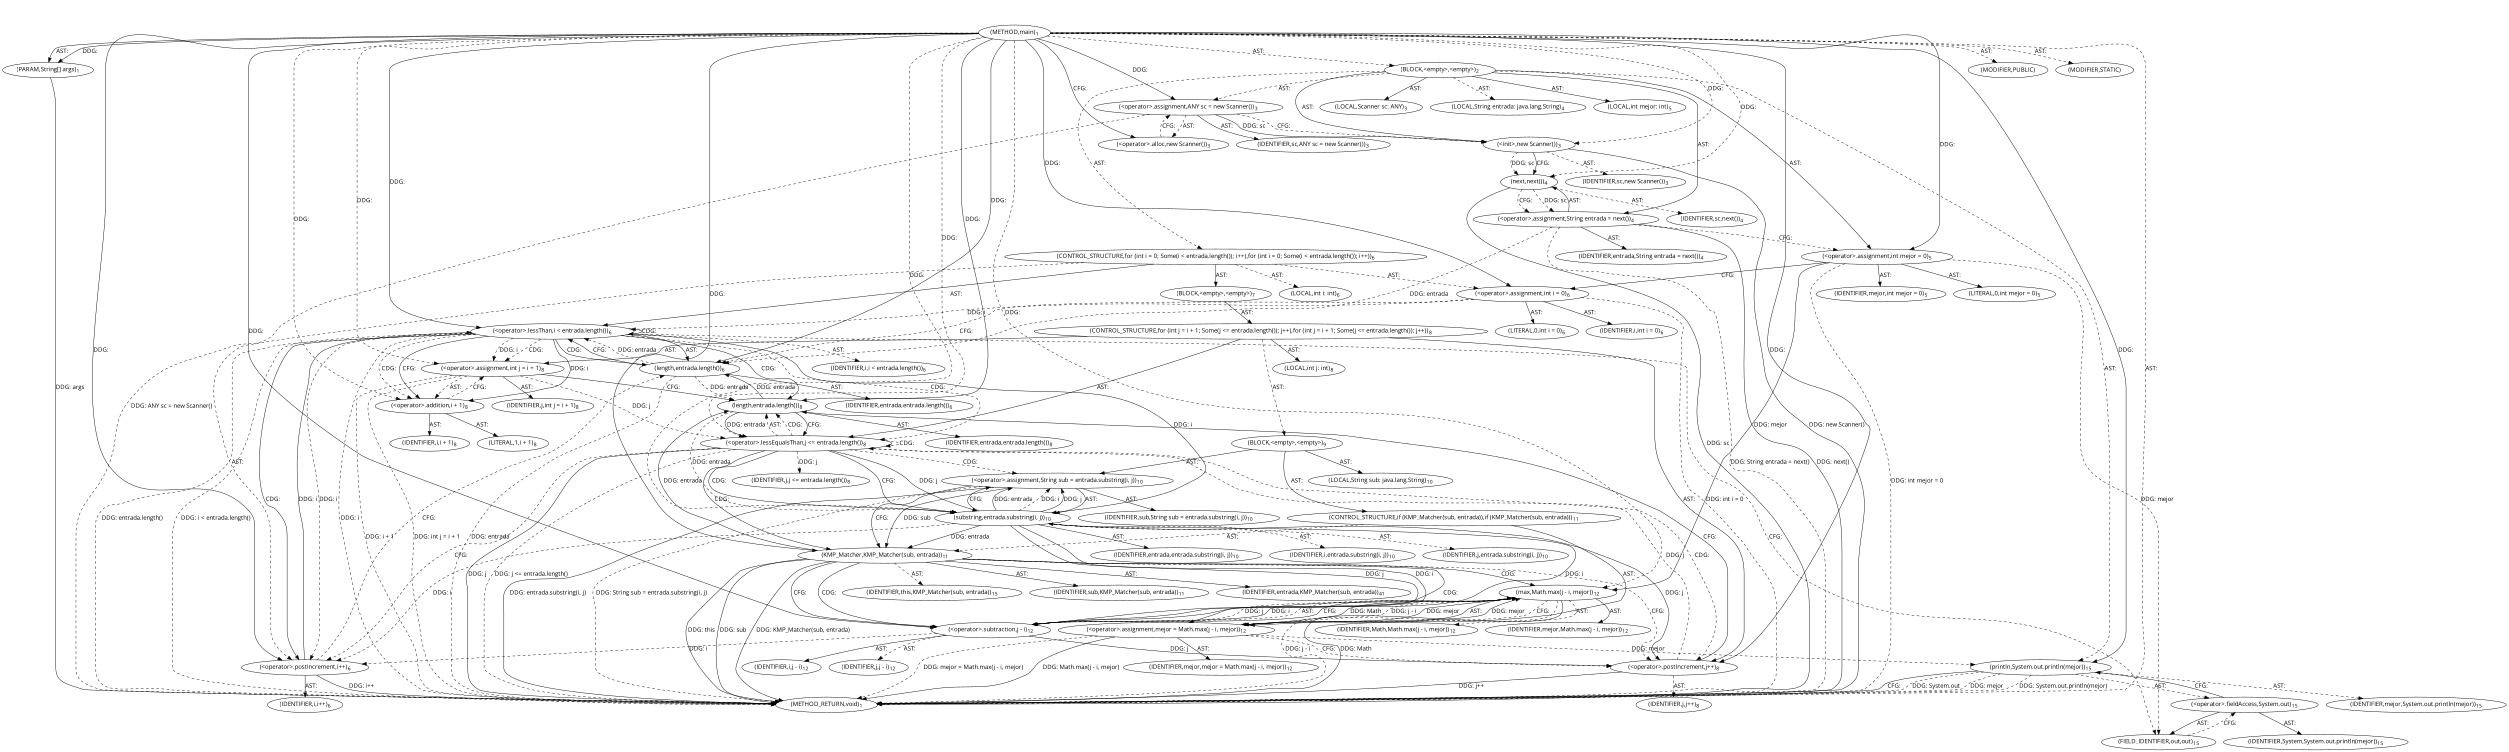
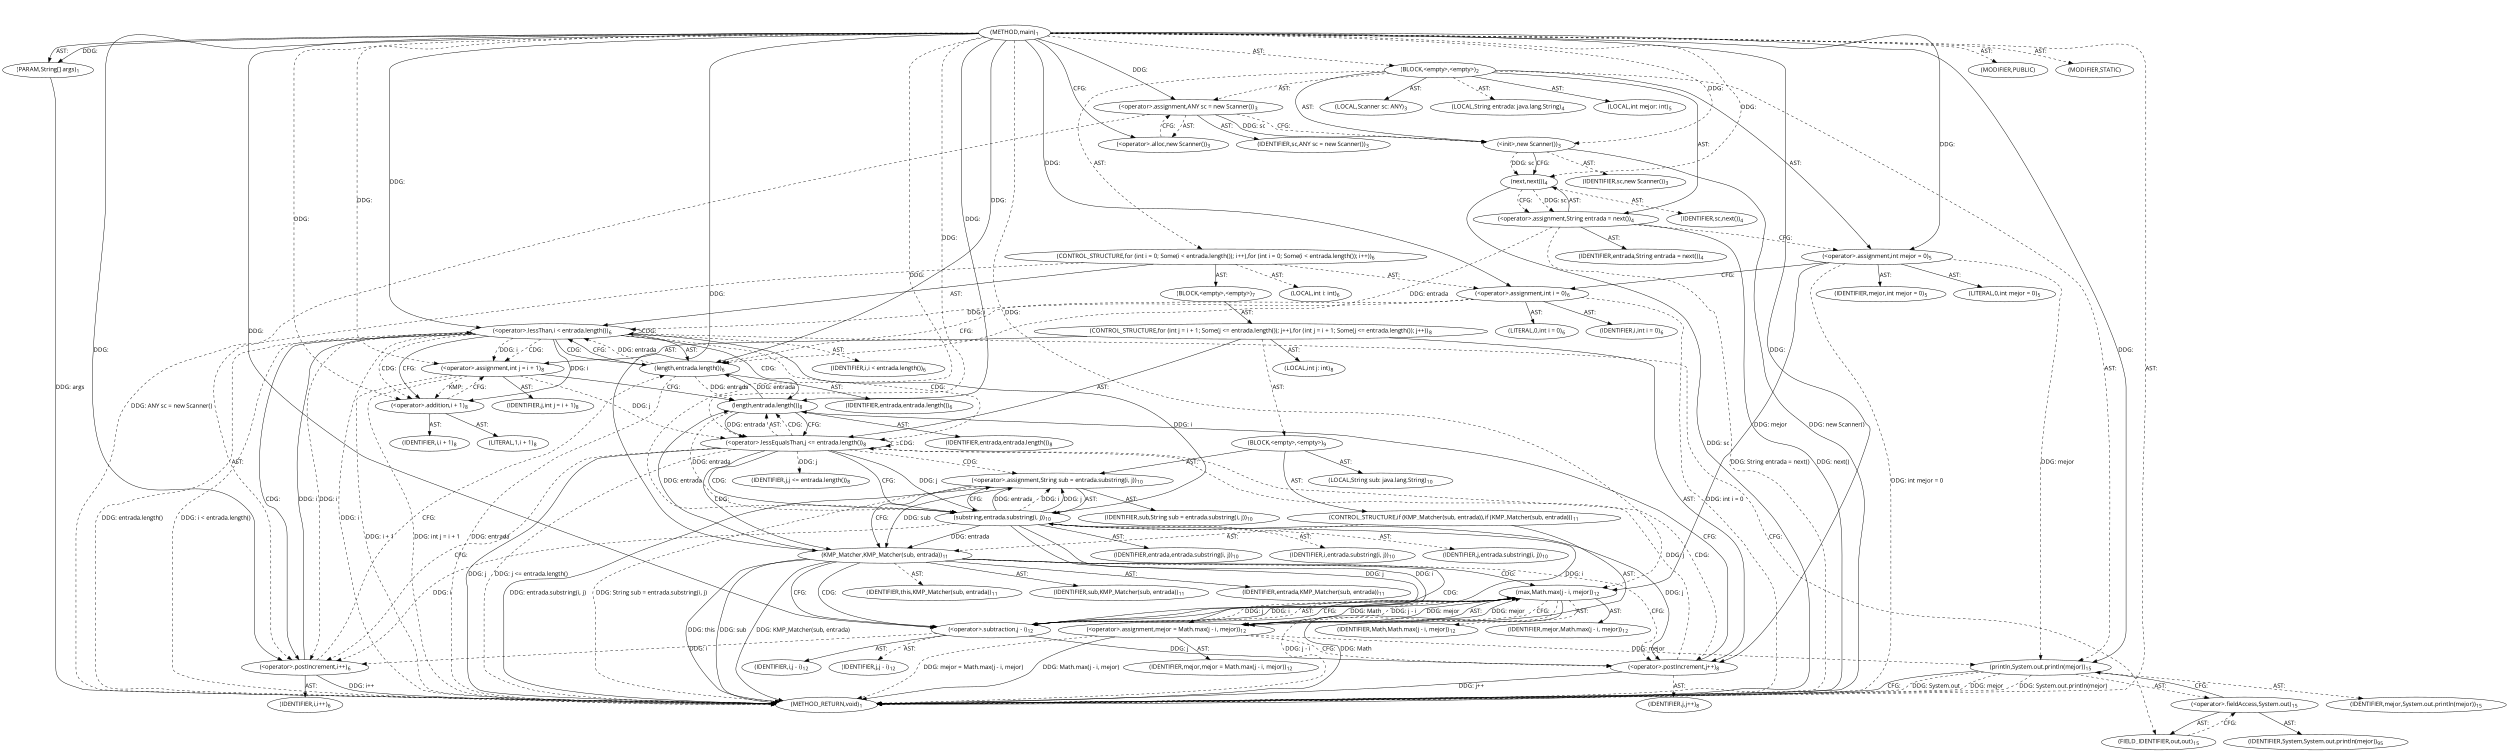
(457, 387) -> (457, 387)
(2084, 461) -> (2046, 412)
(995, 592) -> (995, 592)
(1382, 592) -> (1382, 592)
(2380, 742) -> (2380, 742)
